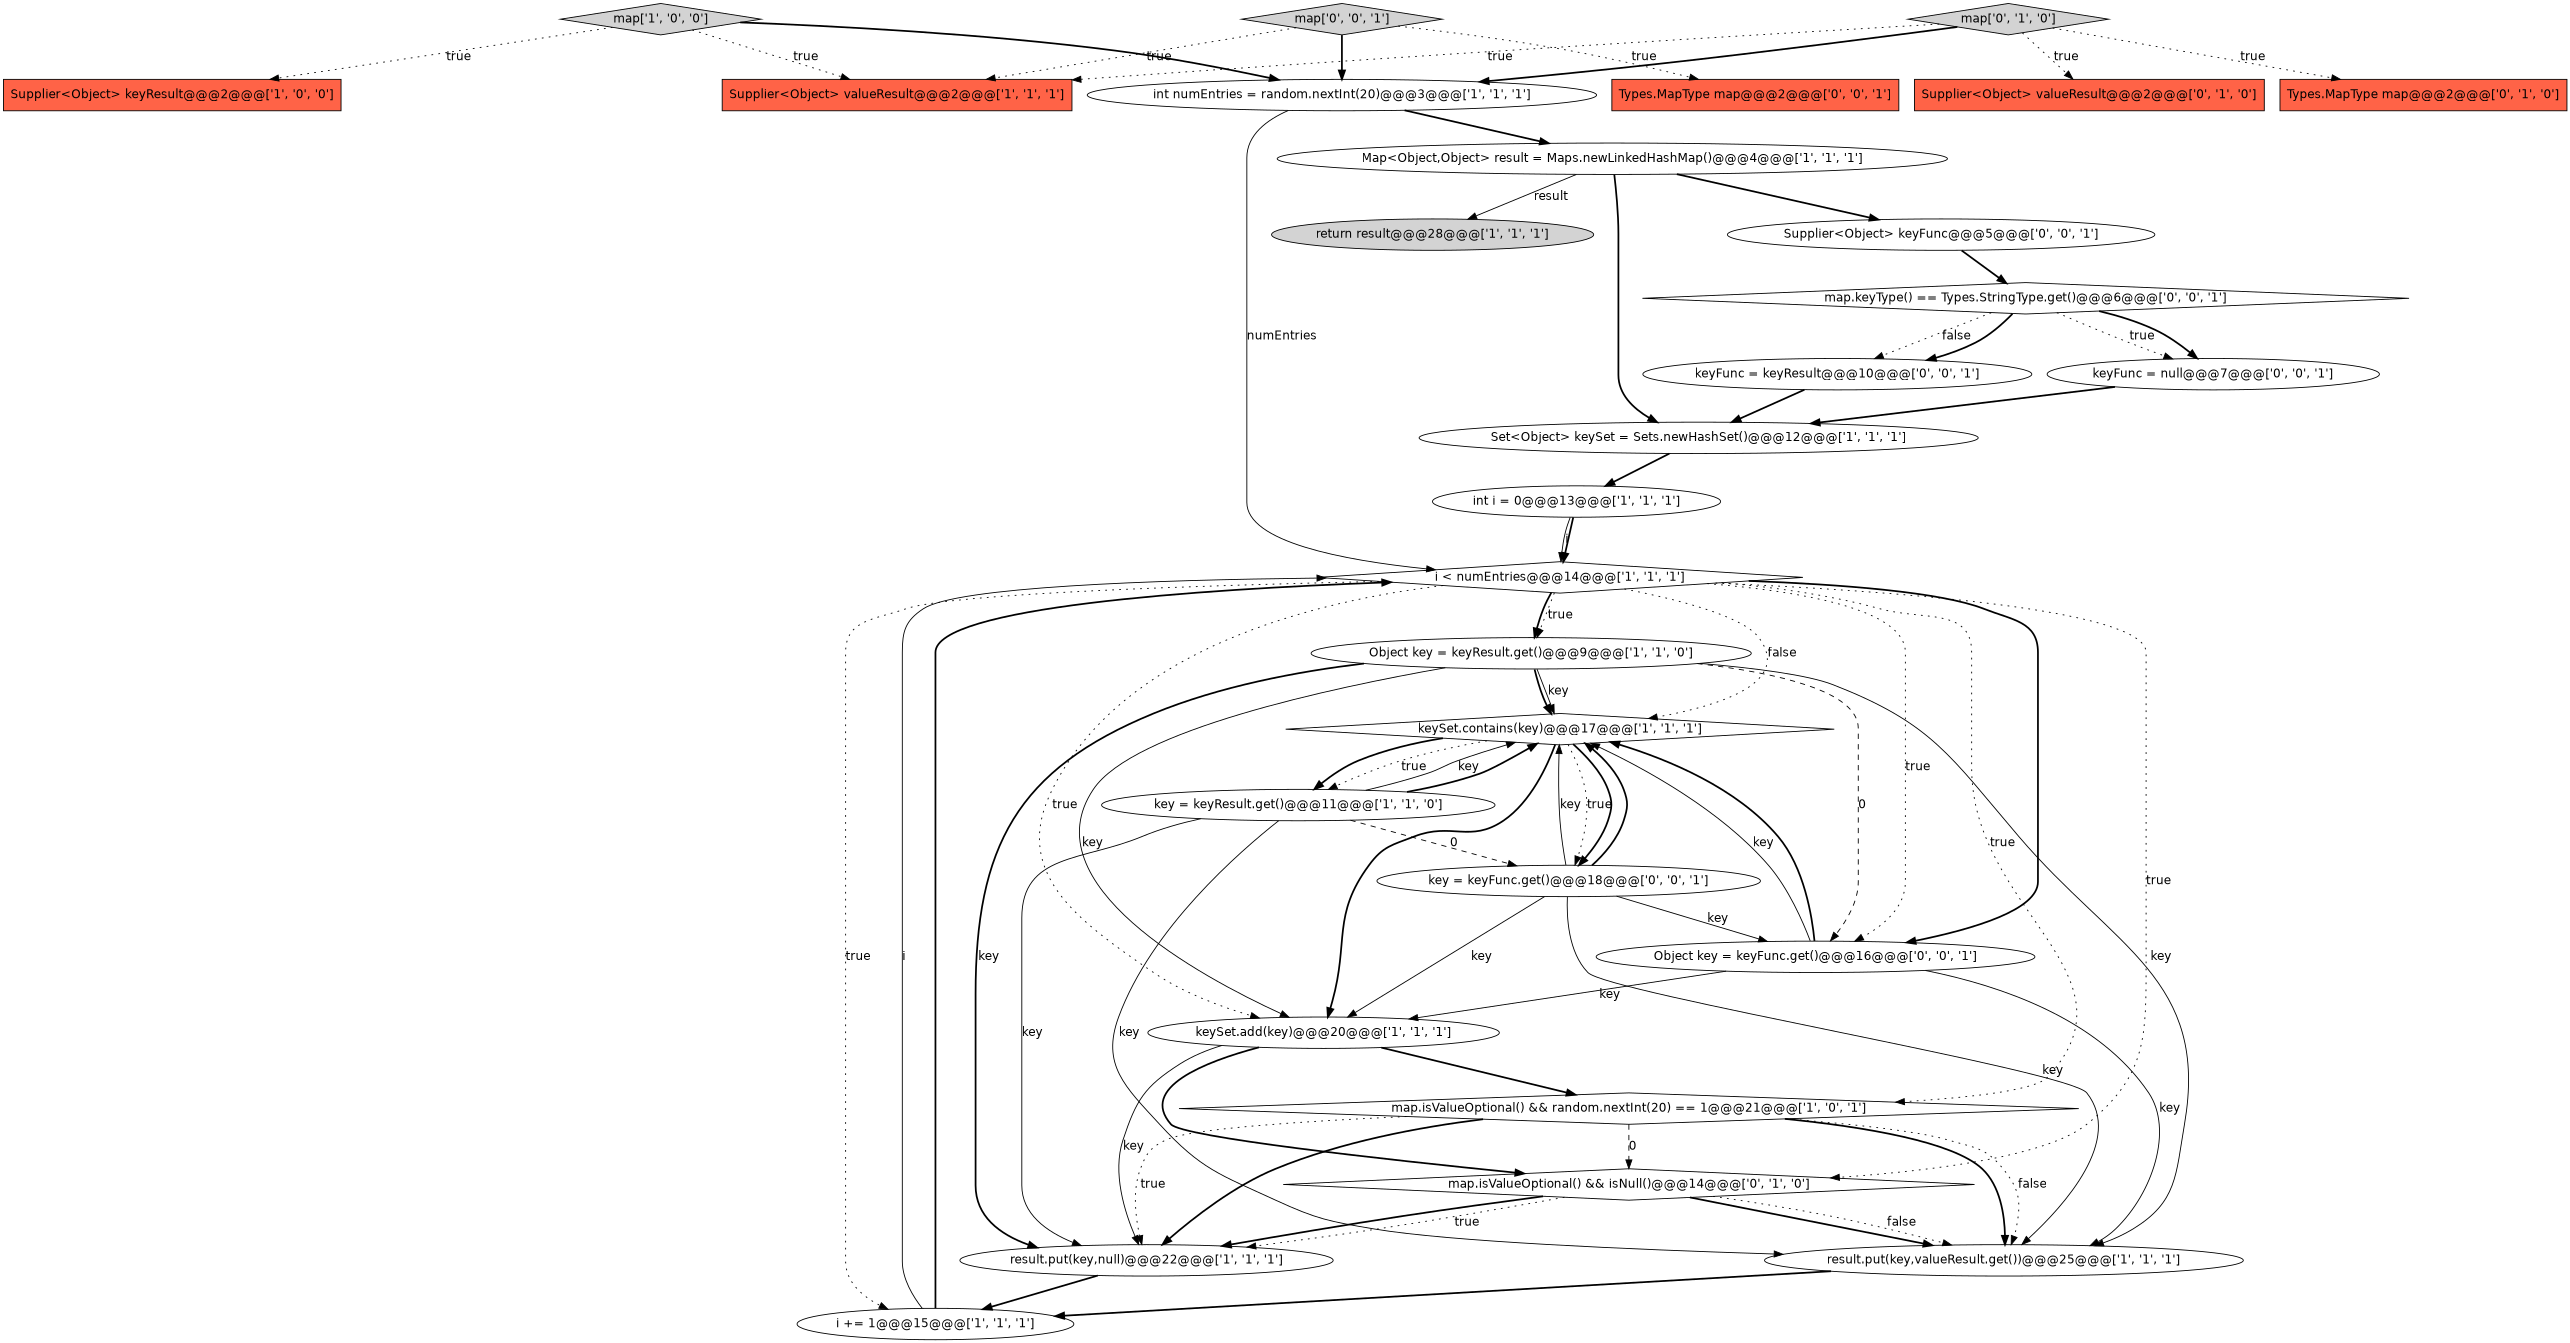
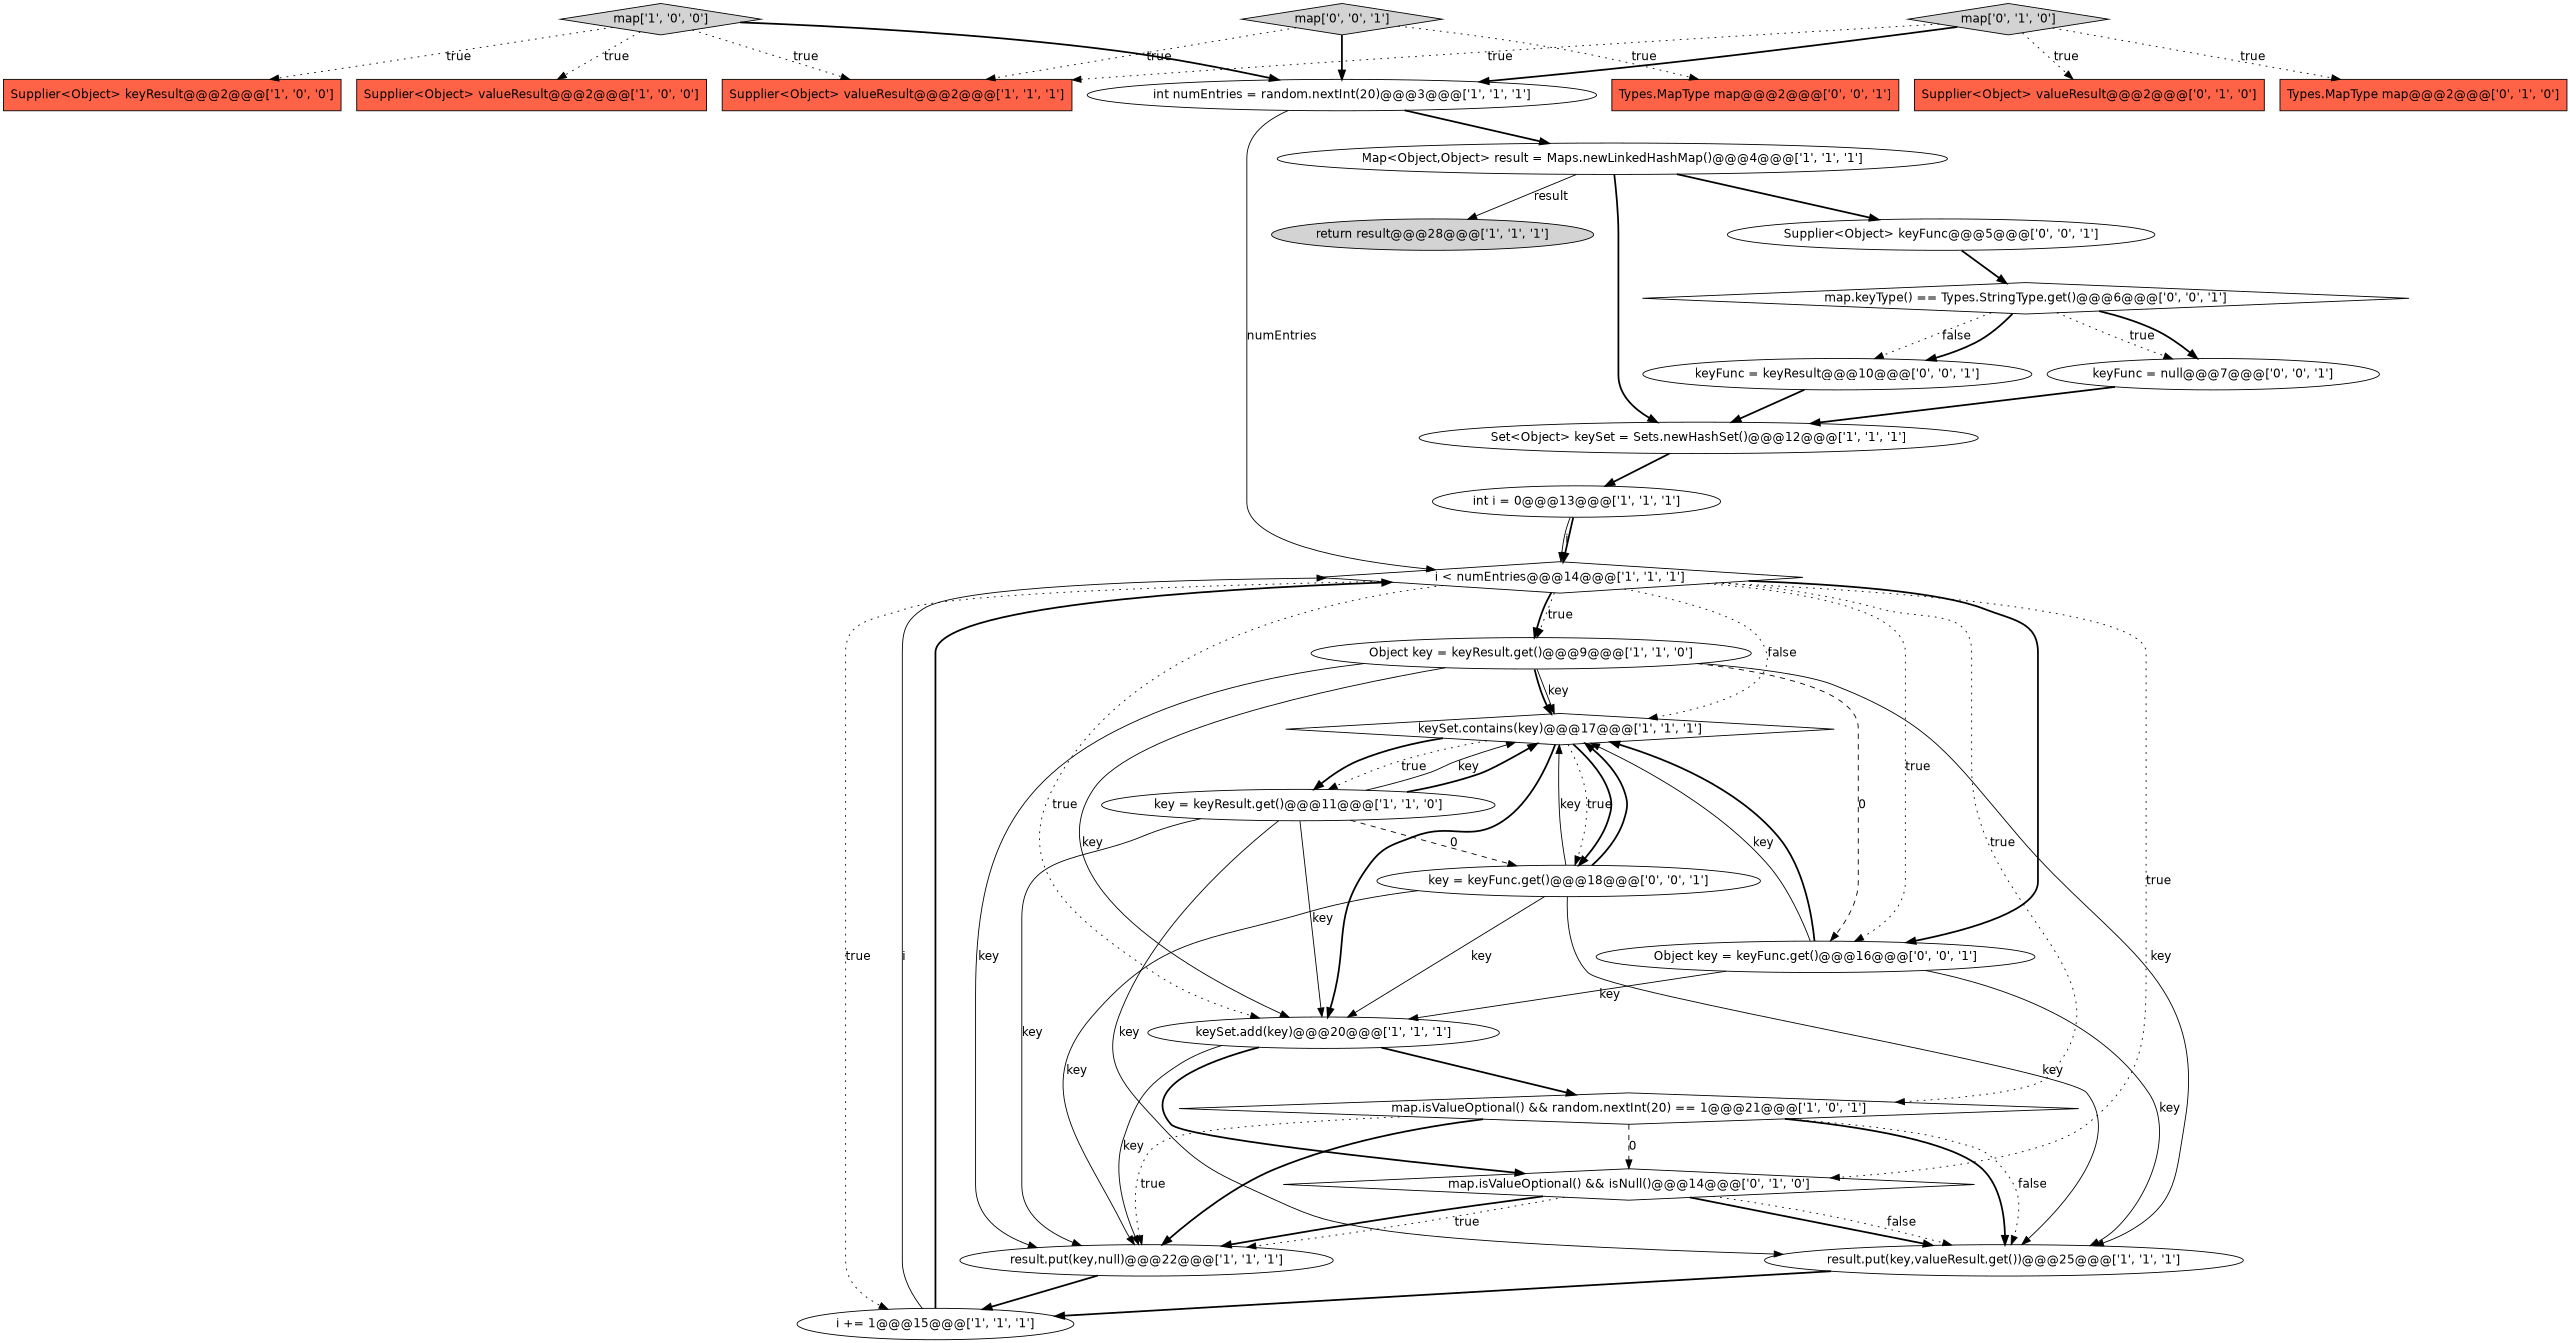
none -> (532, 95)
(1000, 847) -> (1000, 847)
(1688, 918) -> (1121, 987)
none -> (1311, 919)
